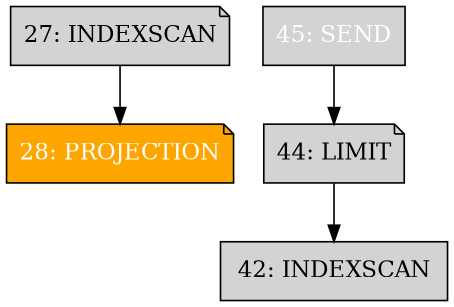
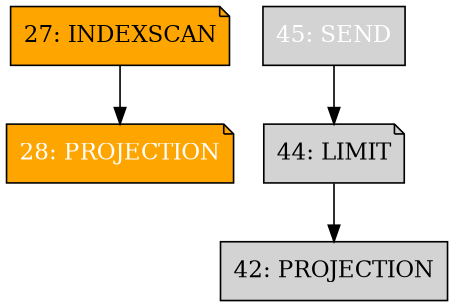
(120, 36) -> (120, 36)
(334, 271) -> (334, 271)
